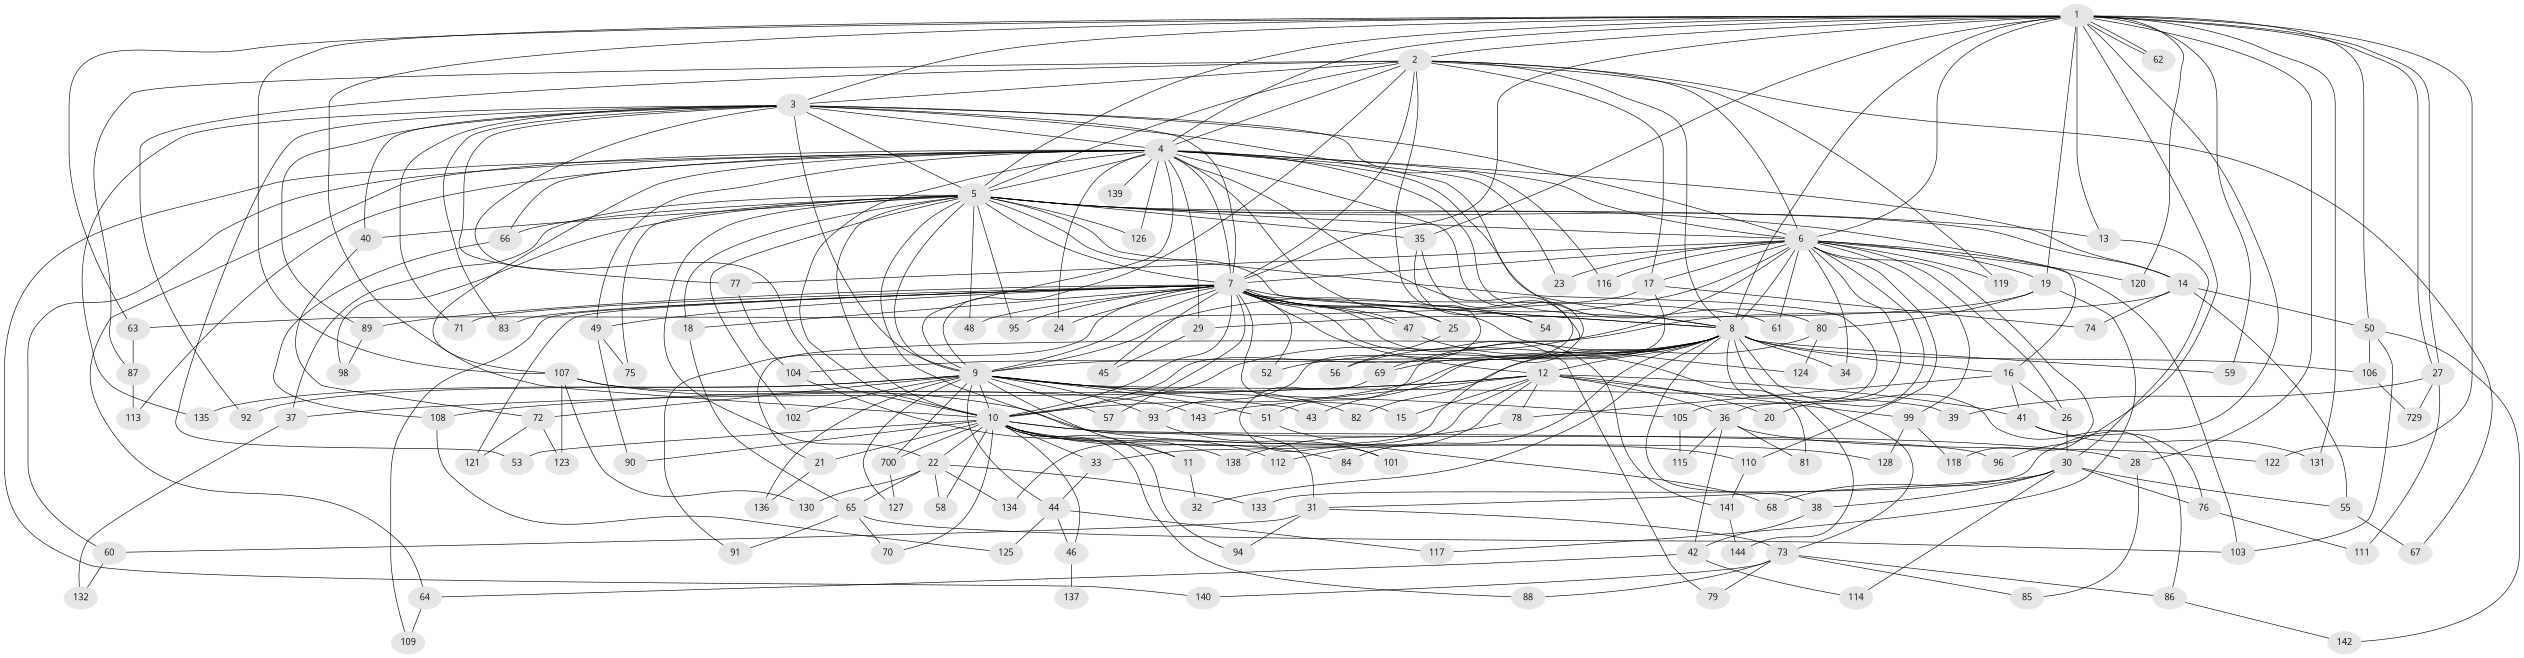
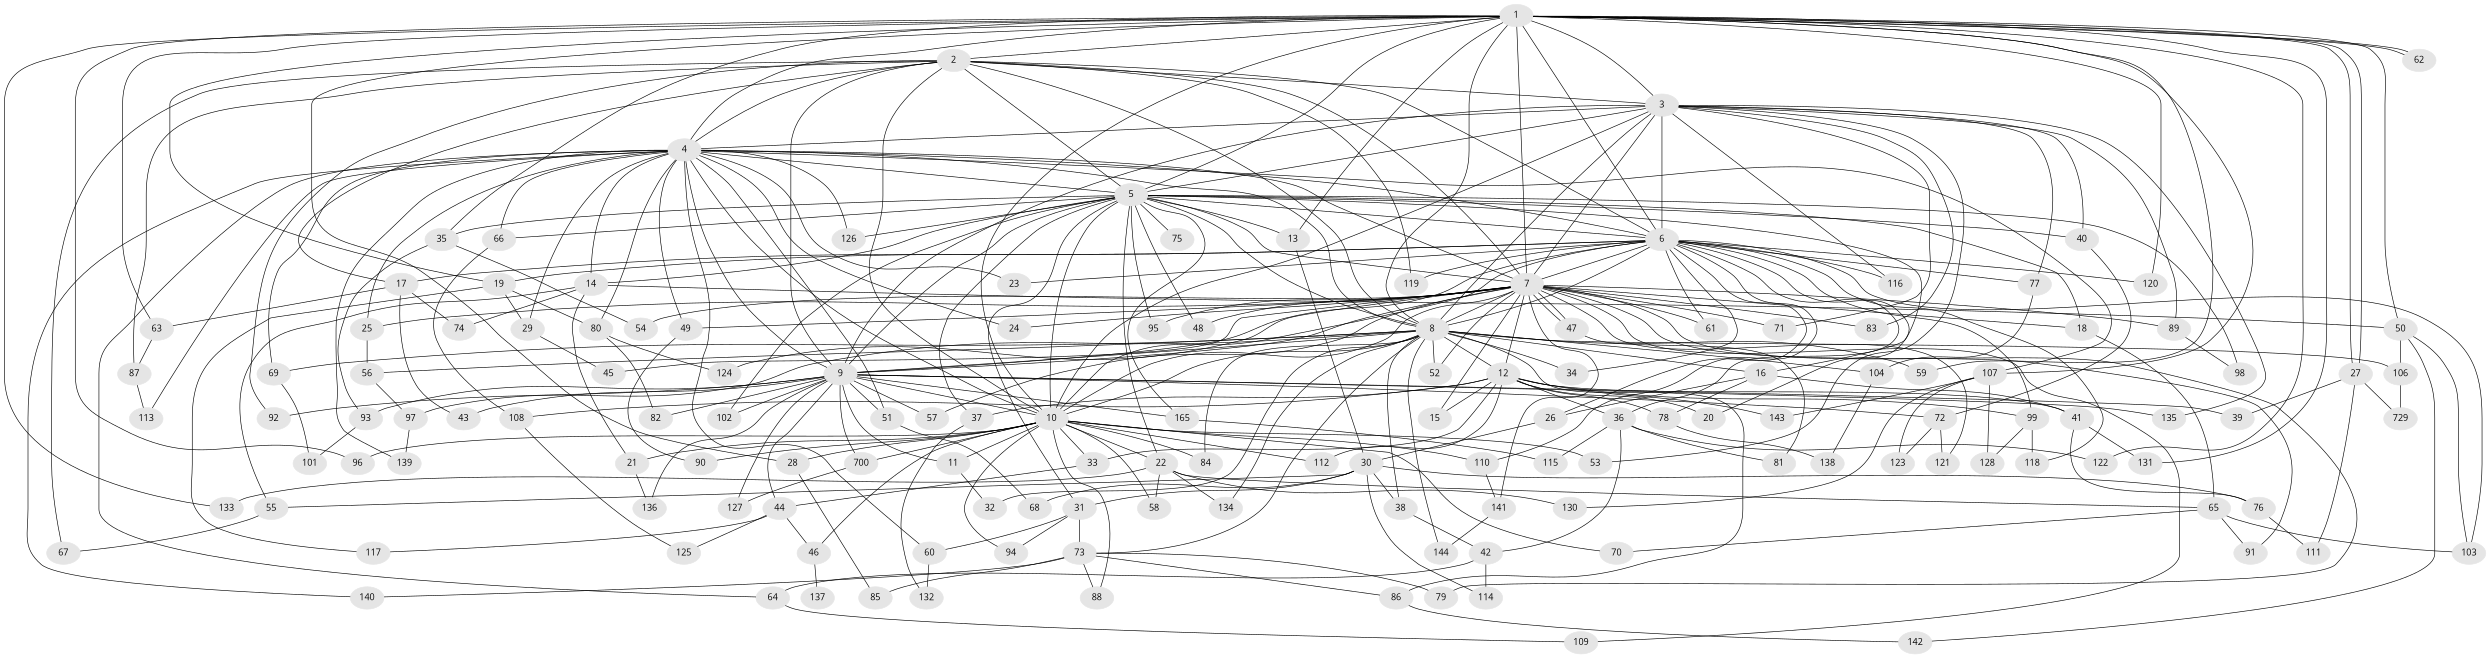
(613, 352) -> none
none -> (411, 419)
(1680, 419) -> (1182, 419)
